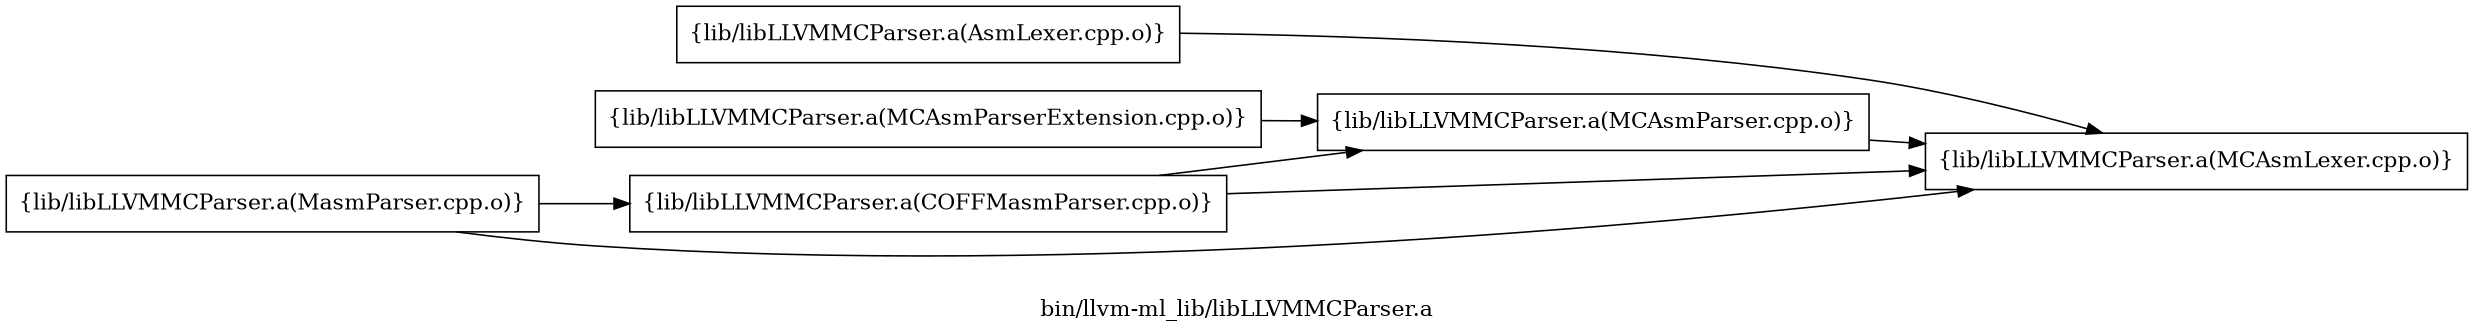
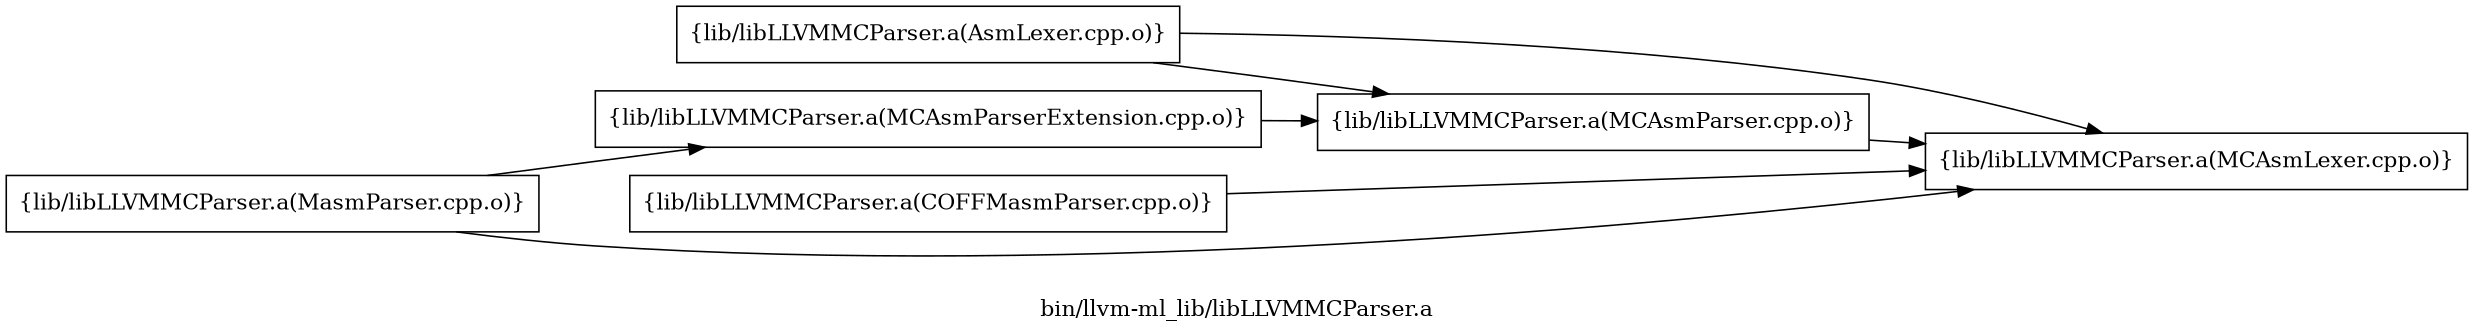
(1252, 164) -> (1263, 77)
(576, 204) -> (588, 162)
